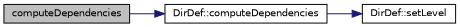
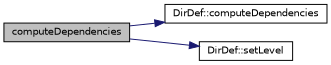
(339, 14) -> (160, 42)
